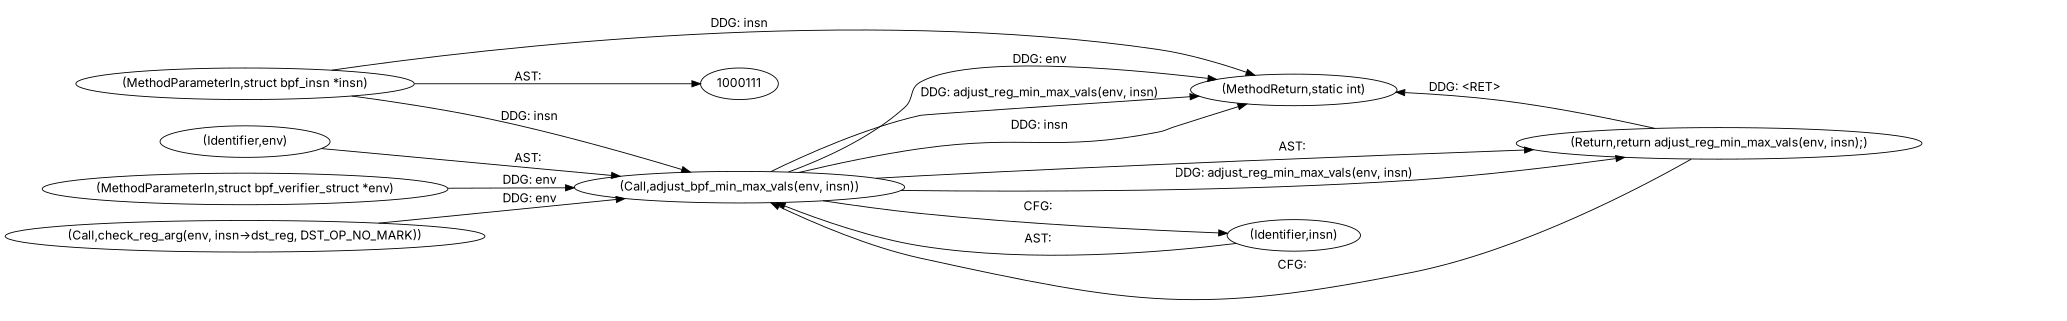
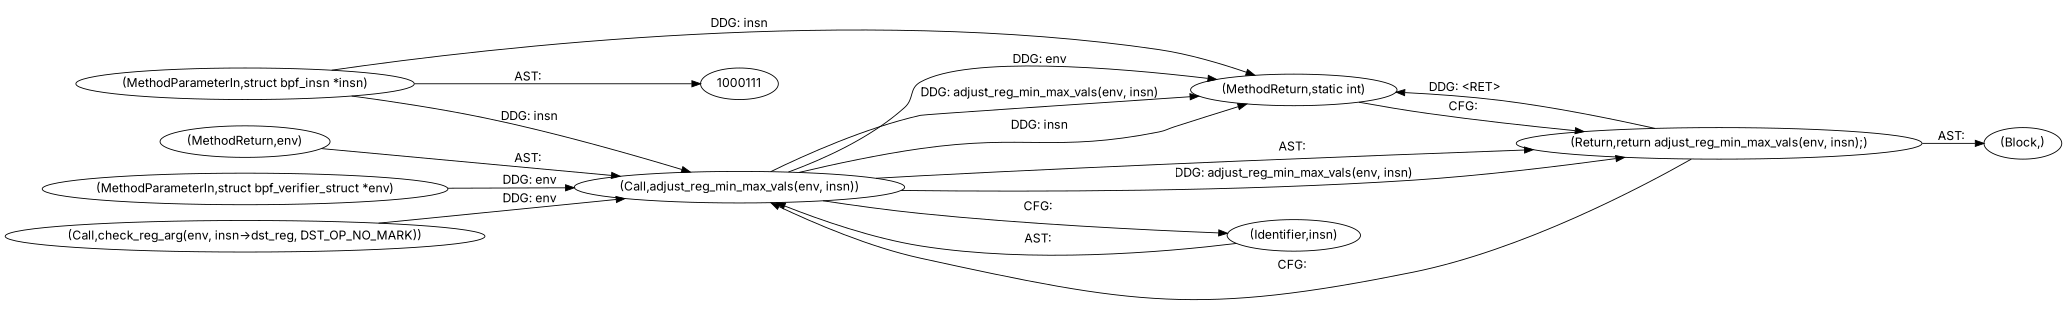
none -> (1467, 119)
(245, 142) -> (245, 142)
none -> (2023, 143)
(739, 187) -> (739, 187)
